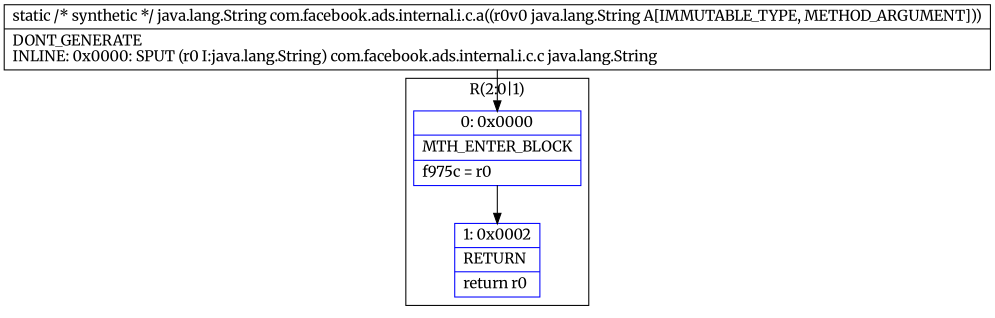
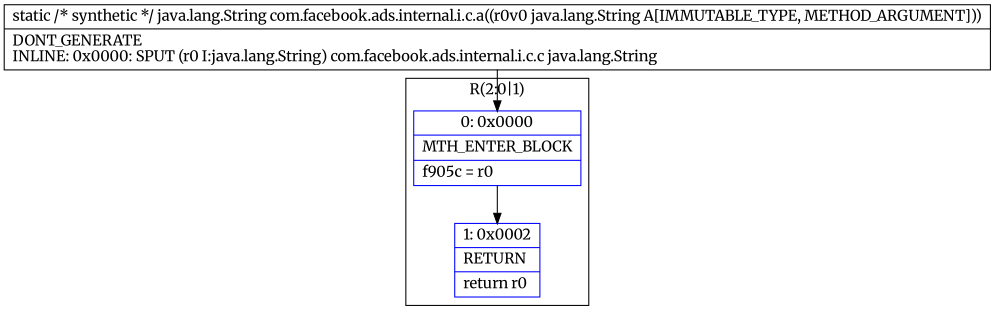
(457, 172) -> (458, 172)
